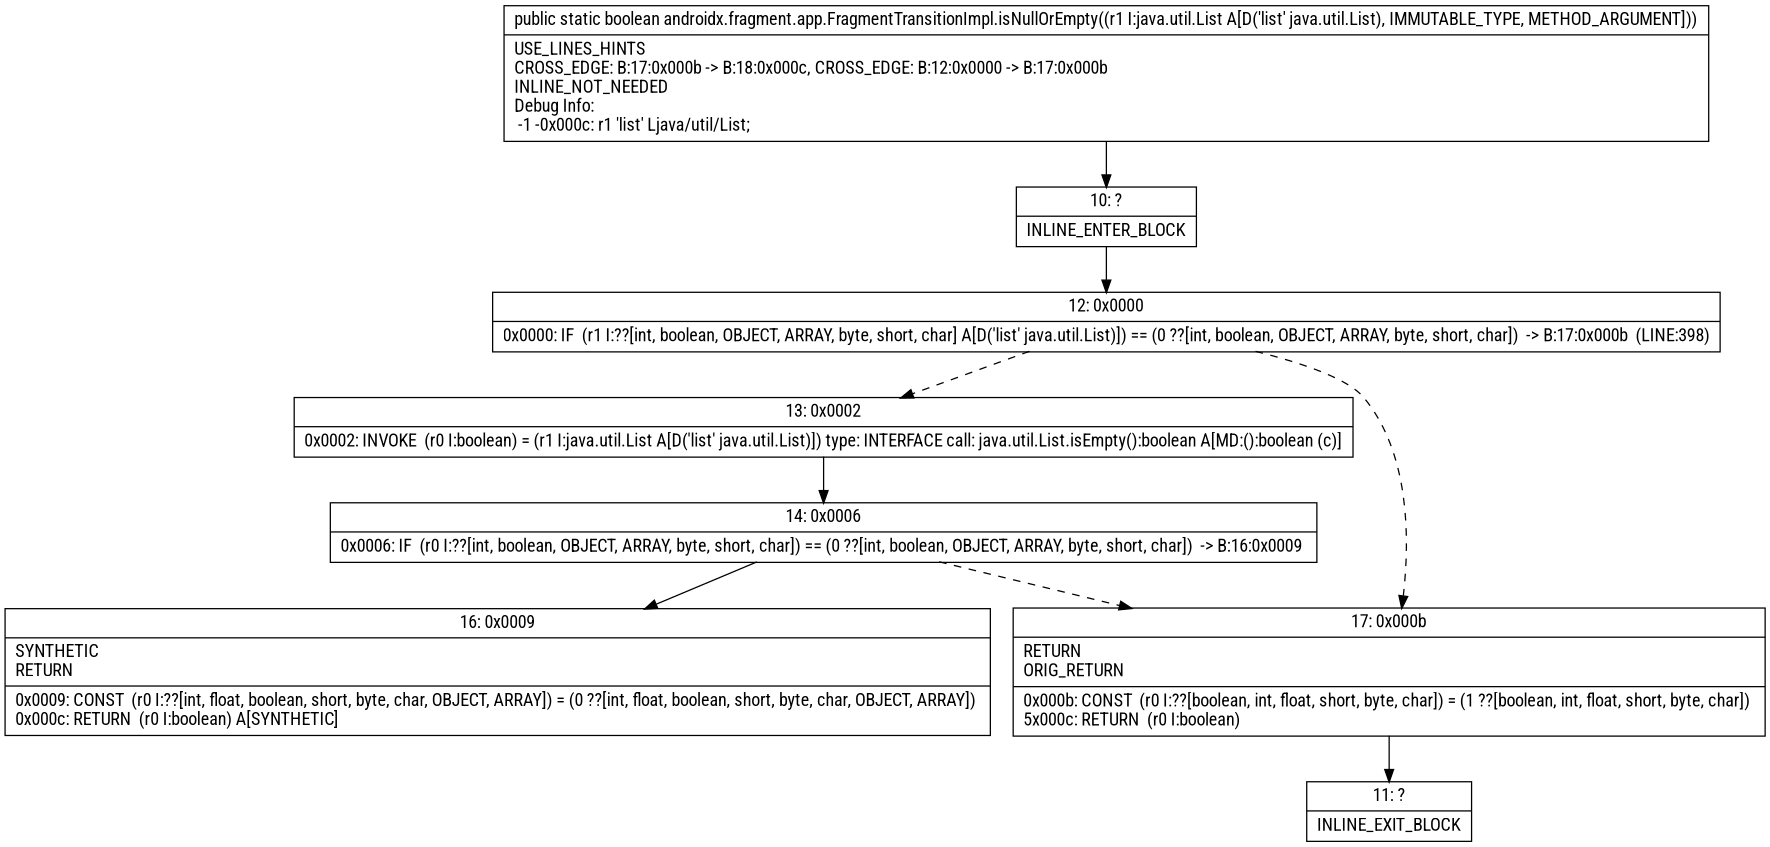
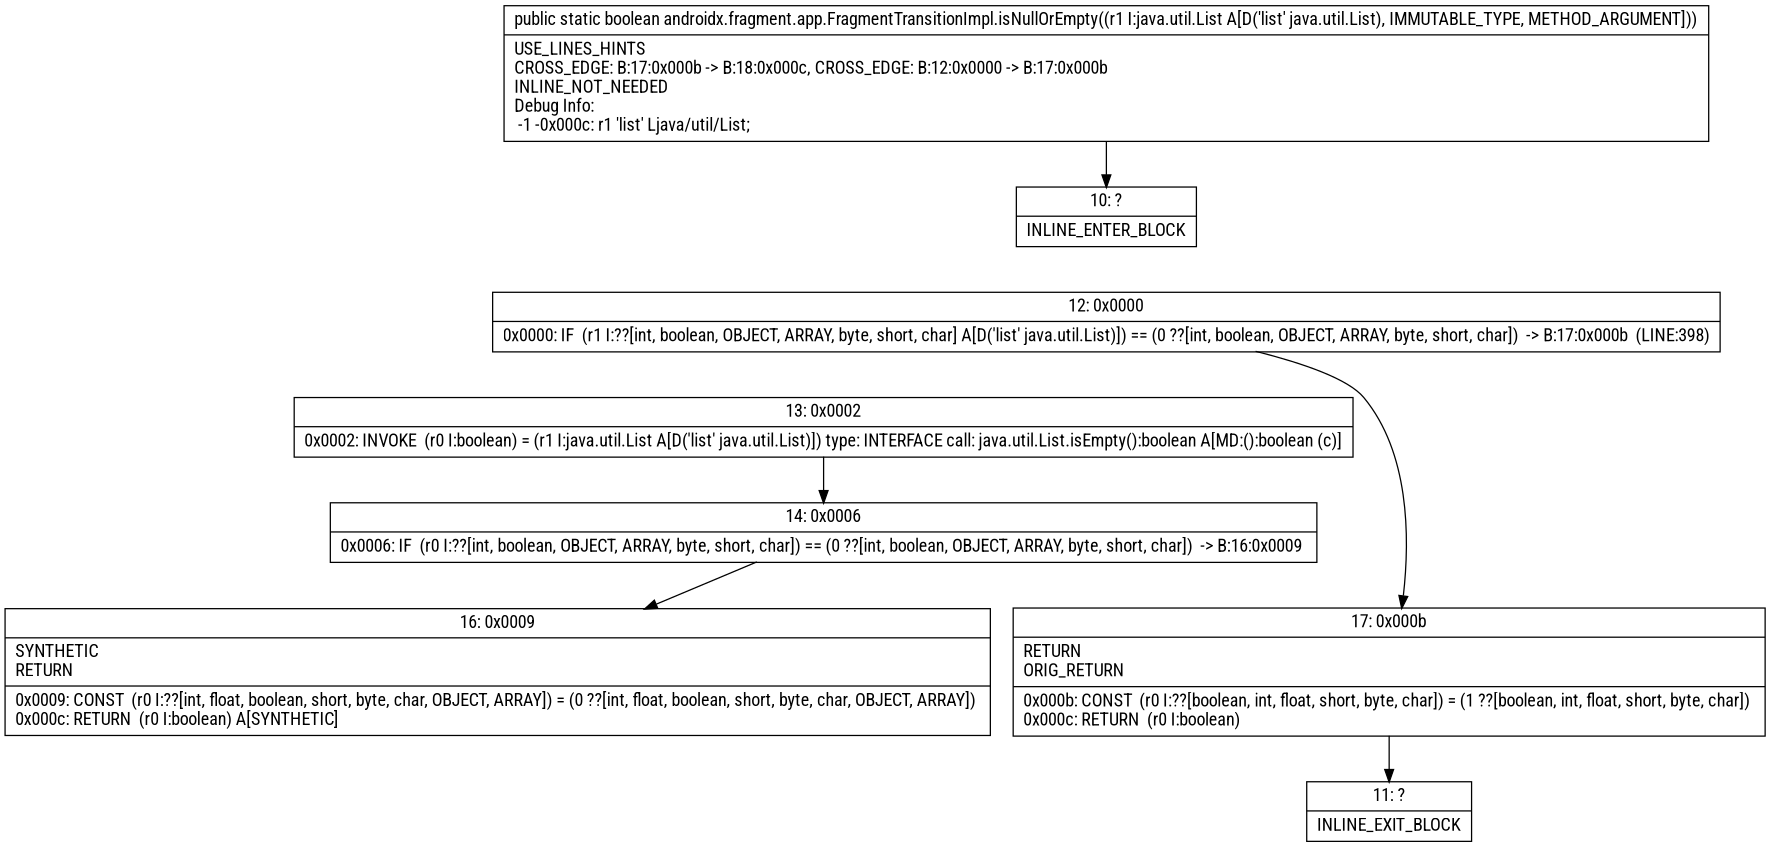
(1106, 263) -> none
(971, 373) -> none
(1386, 435) -> (1386, 435)
(1029, 584) -> none
(1134, 720) -> (1134, 720)
